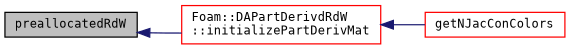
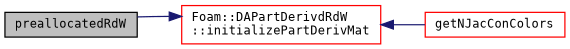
(166, 33) -> (153, 17)
